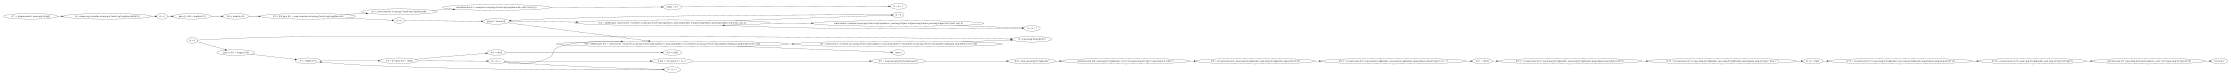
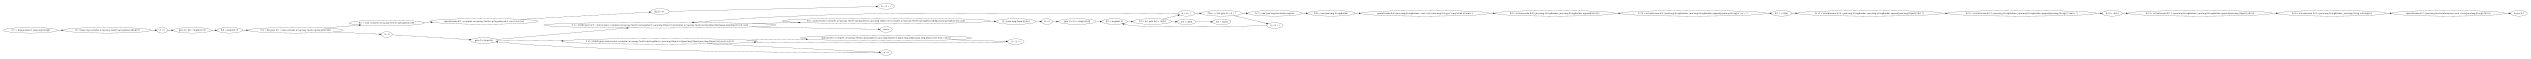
(604, 37) -> (1038, 22)
(583, 67) -> (1250, 19)
